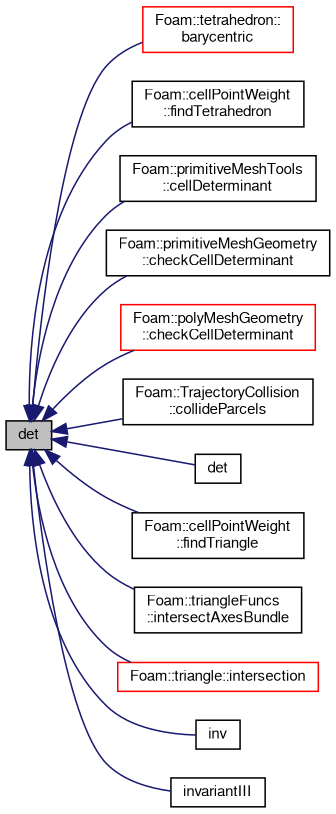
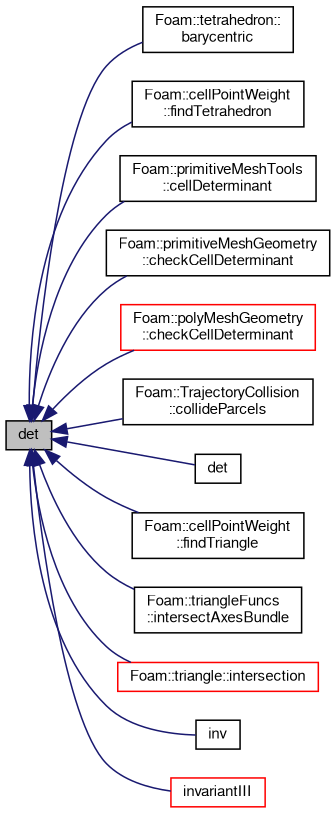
(218, 30) -> (218, 30)
(218, 792) -> (218, 792)
